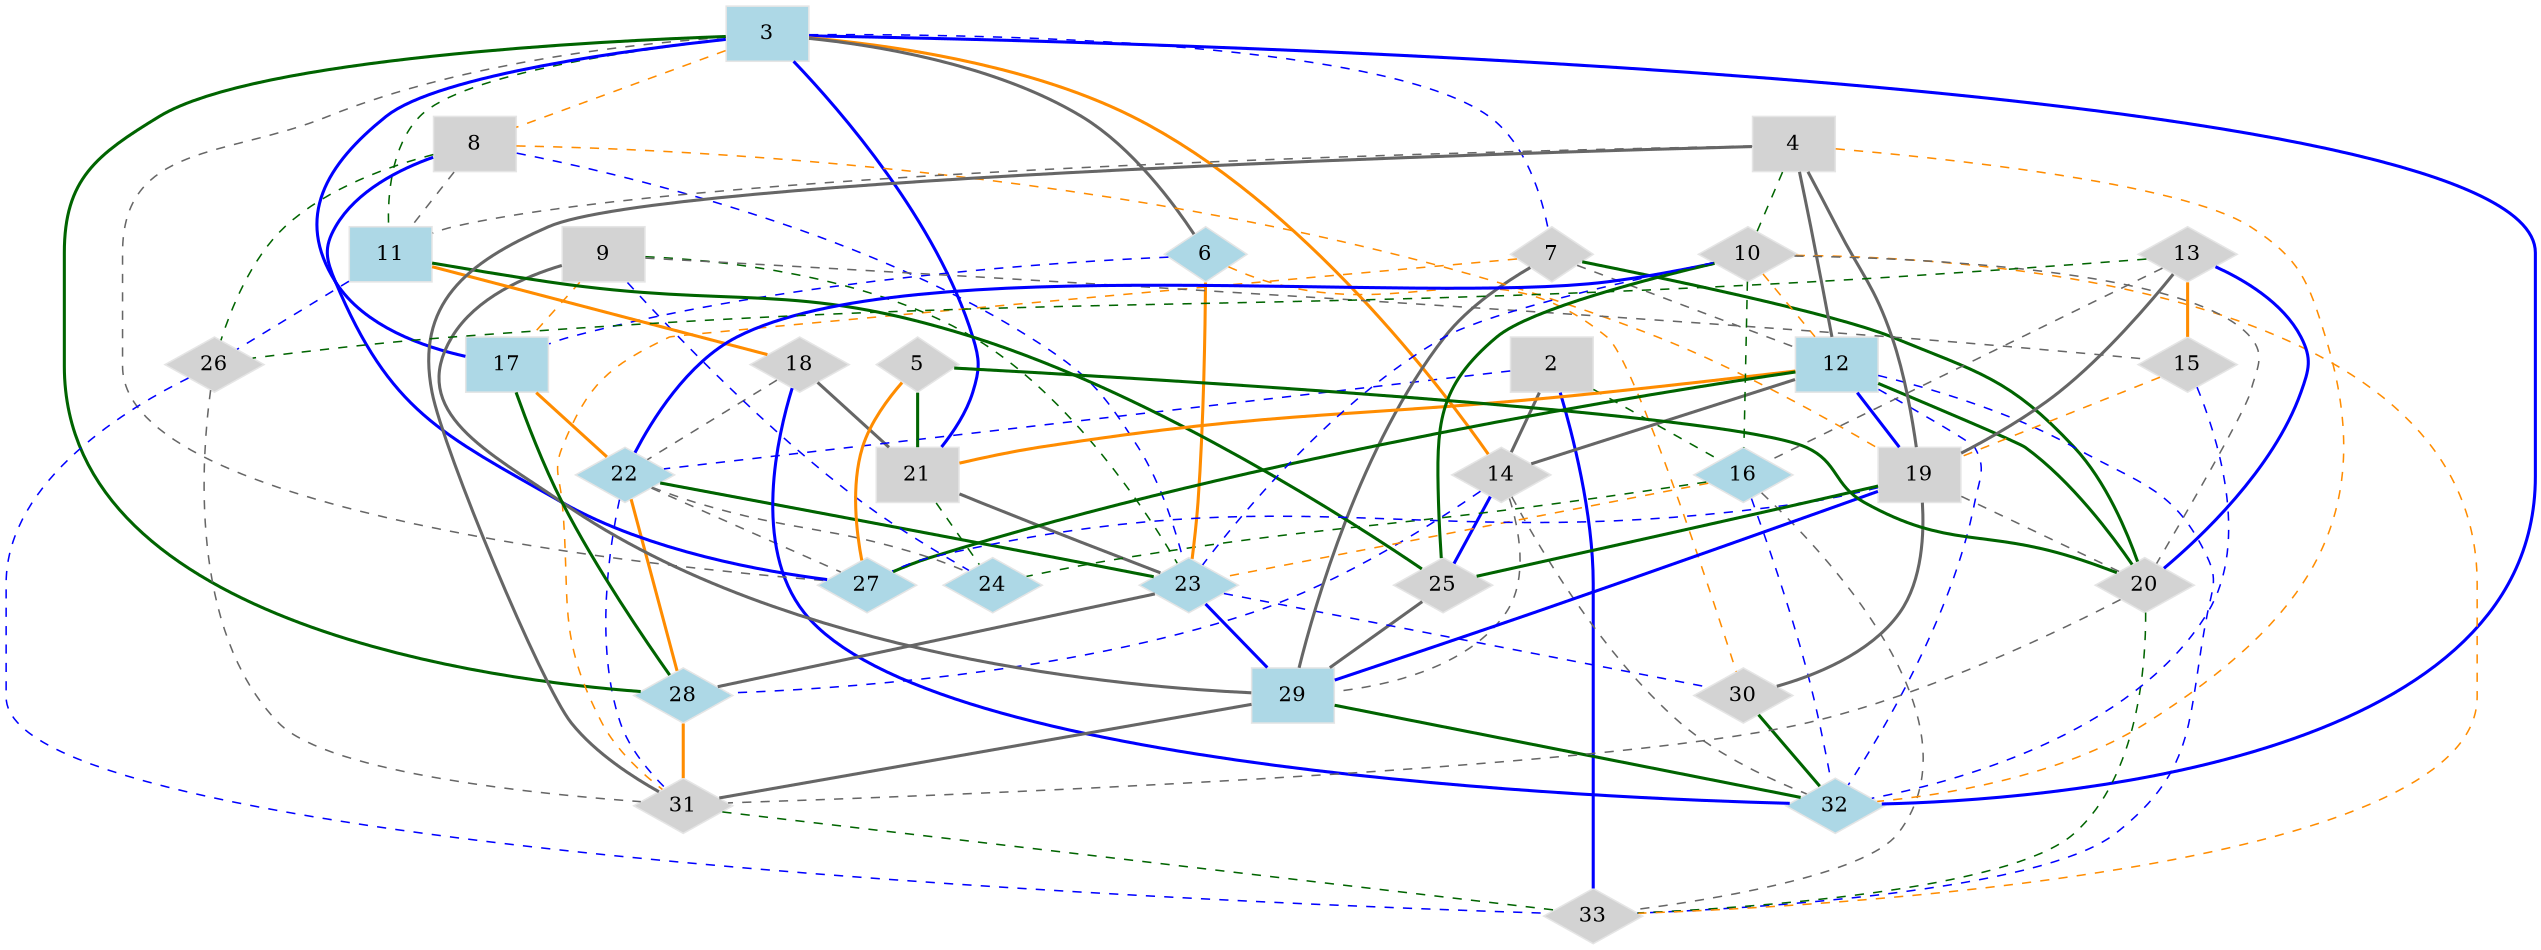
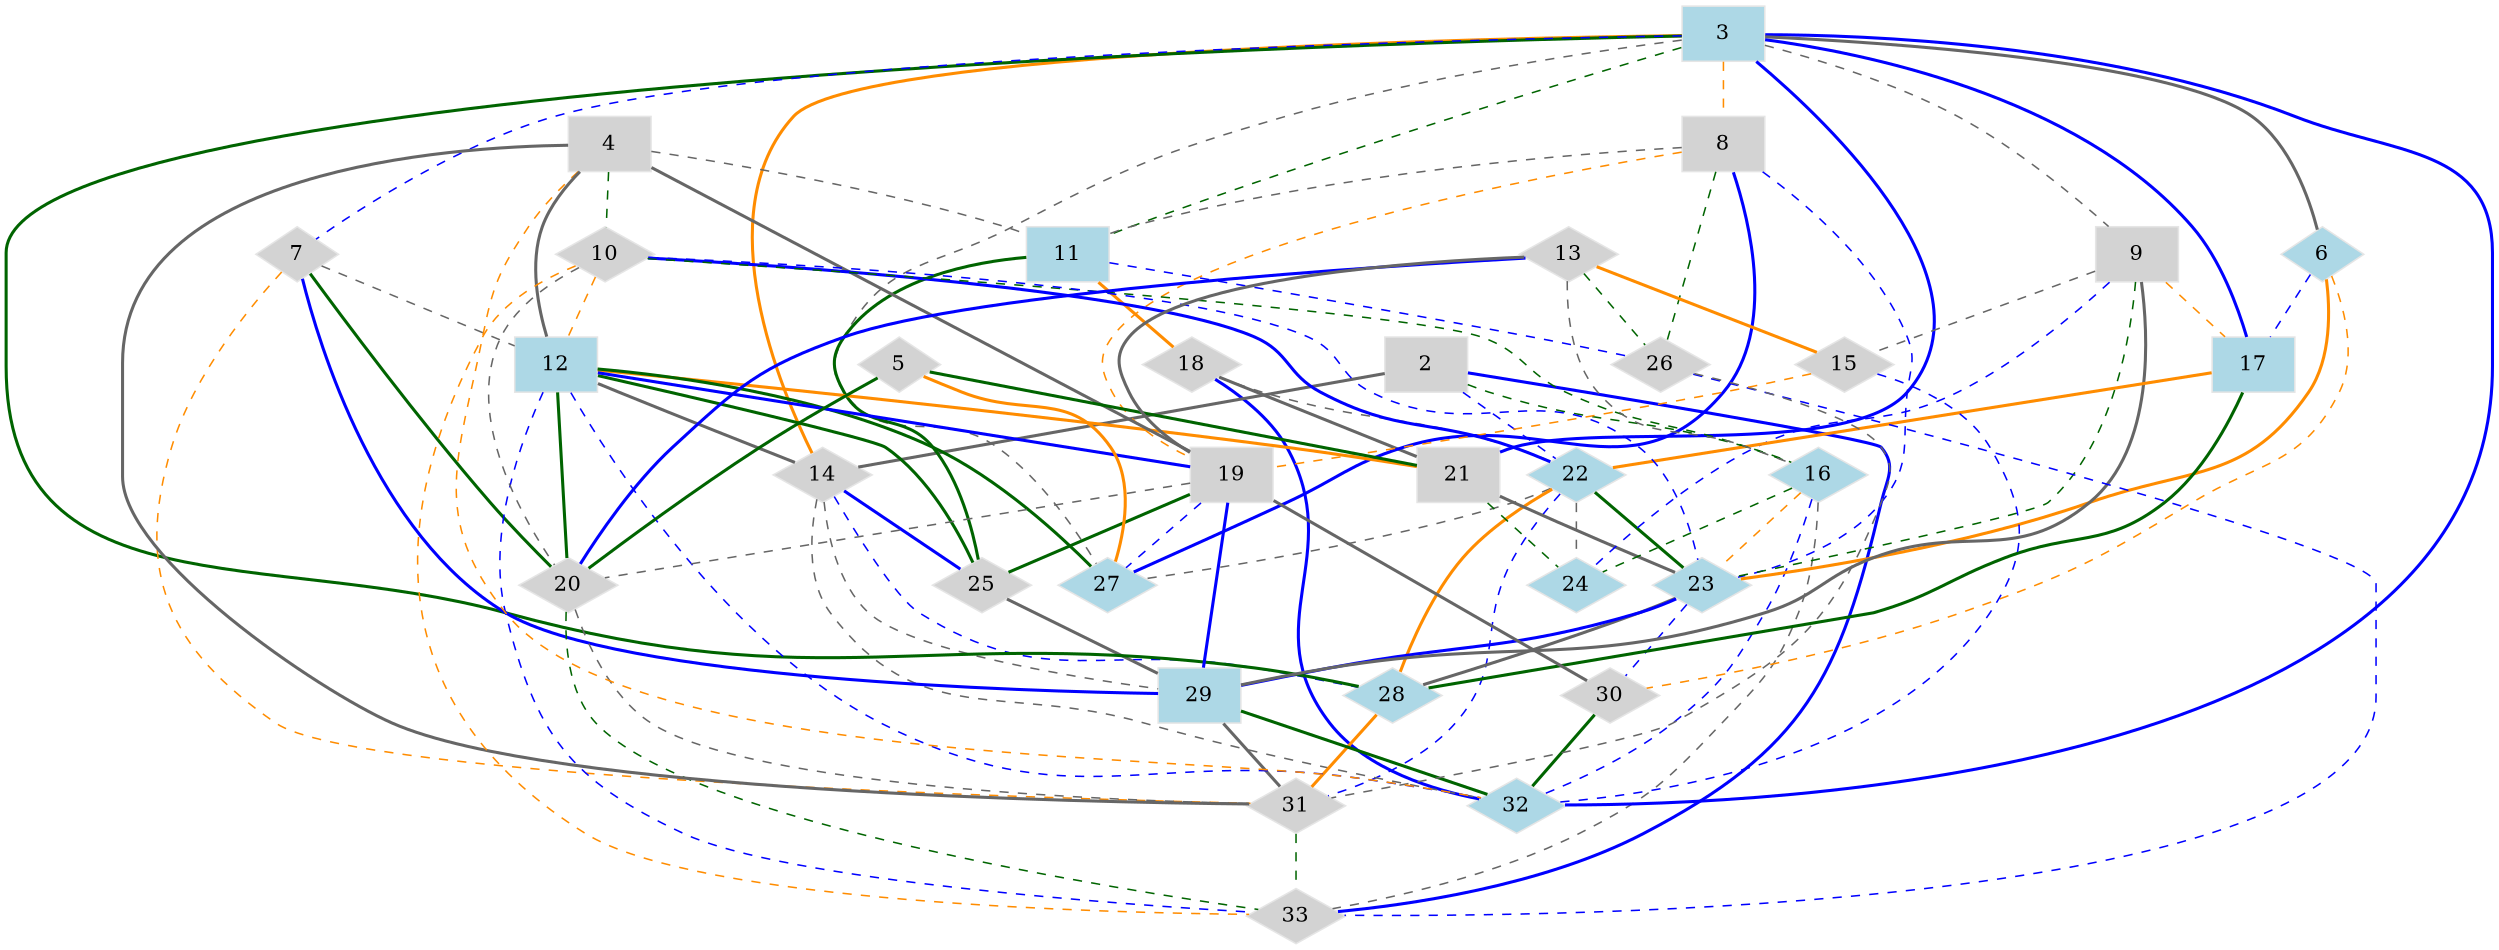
none -> (1949, 112)
(1493, 340) -> (813, 427)
(1384, 434) -> (630, 652)
